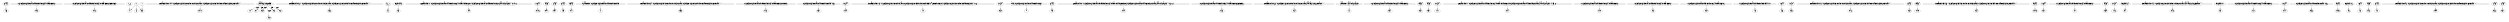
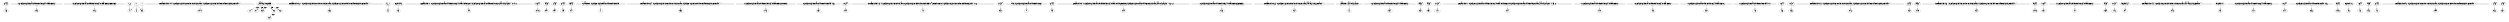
(1026, 4) -> (1026, 4)
(268, 11) -> (272, 14)
